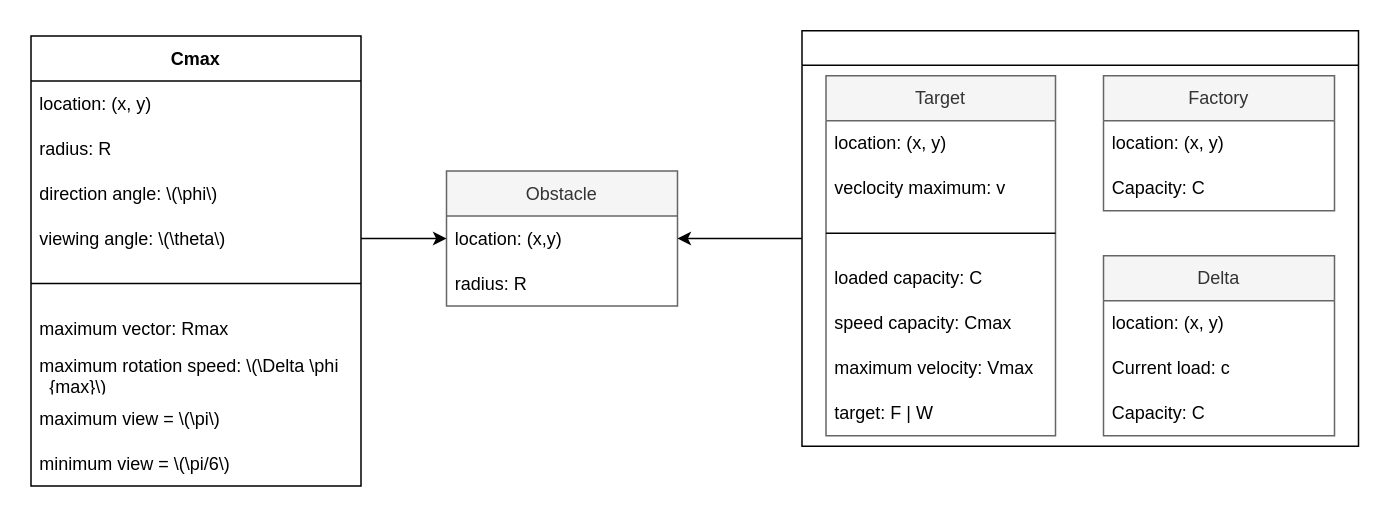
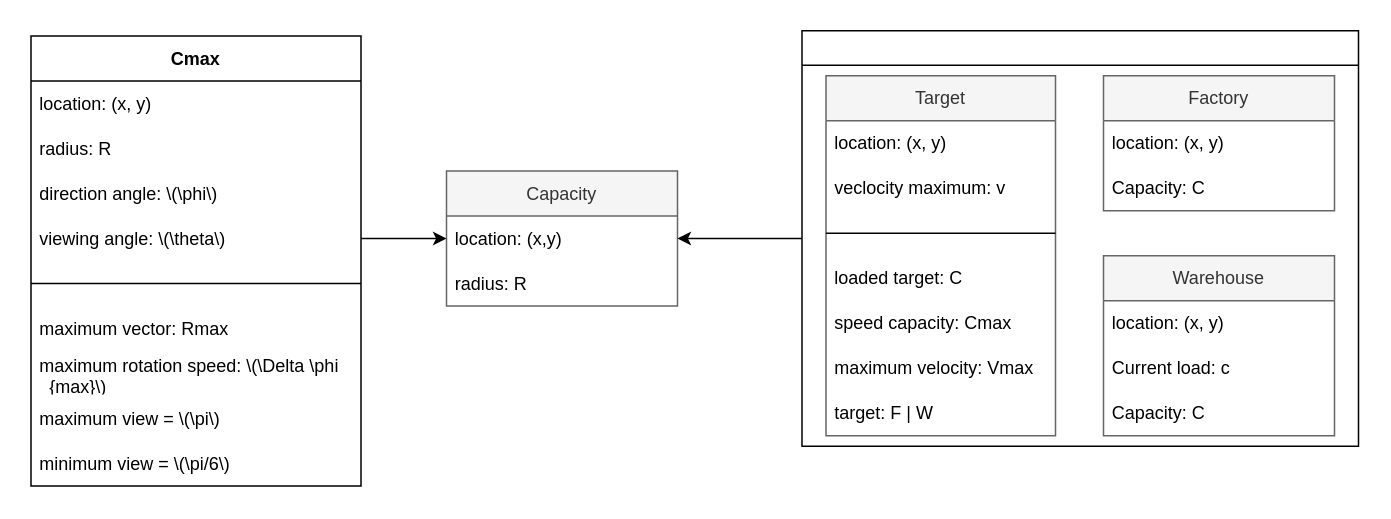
(562, 194) -> (562, 194)
(914, 278) -> (906, 278)
(1219, 278) -> (1219, 278)
